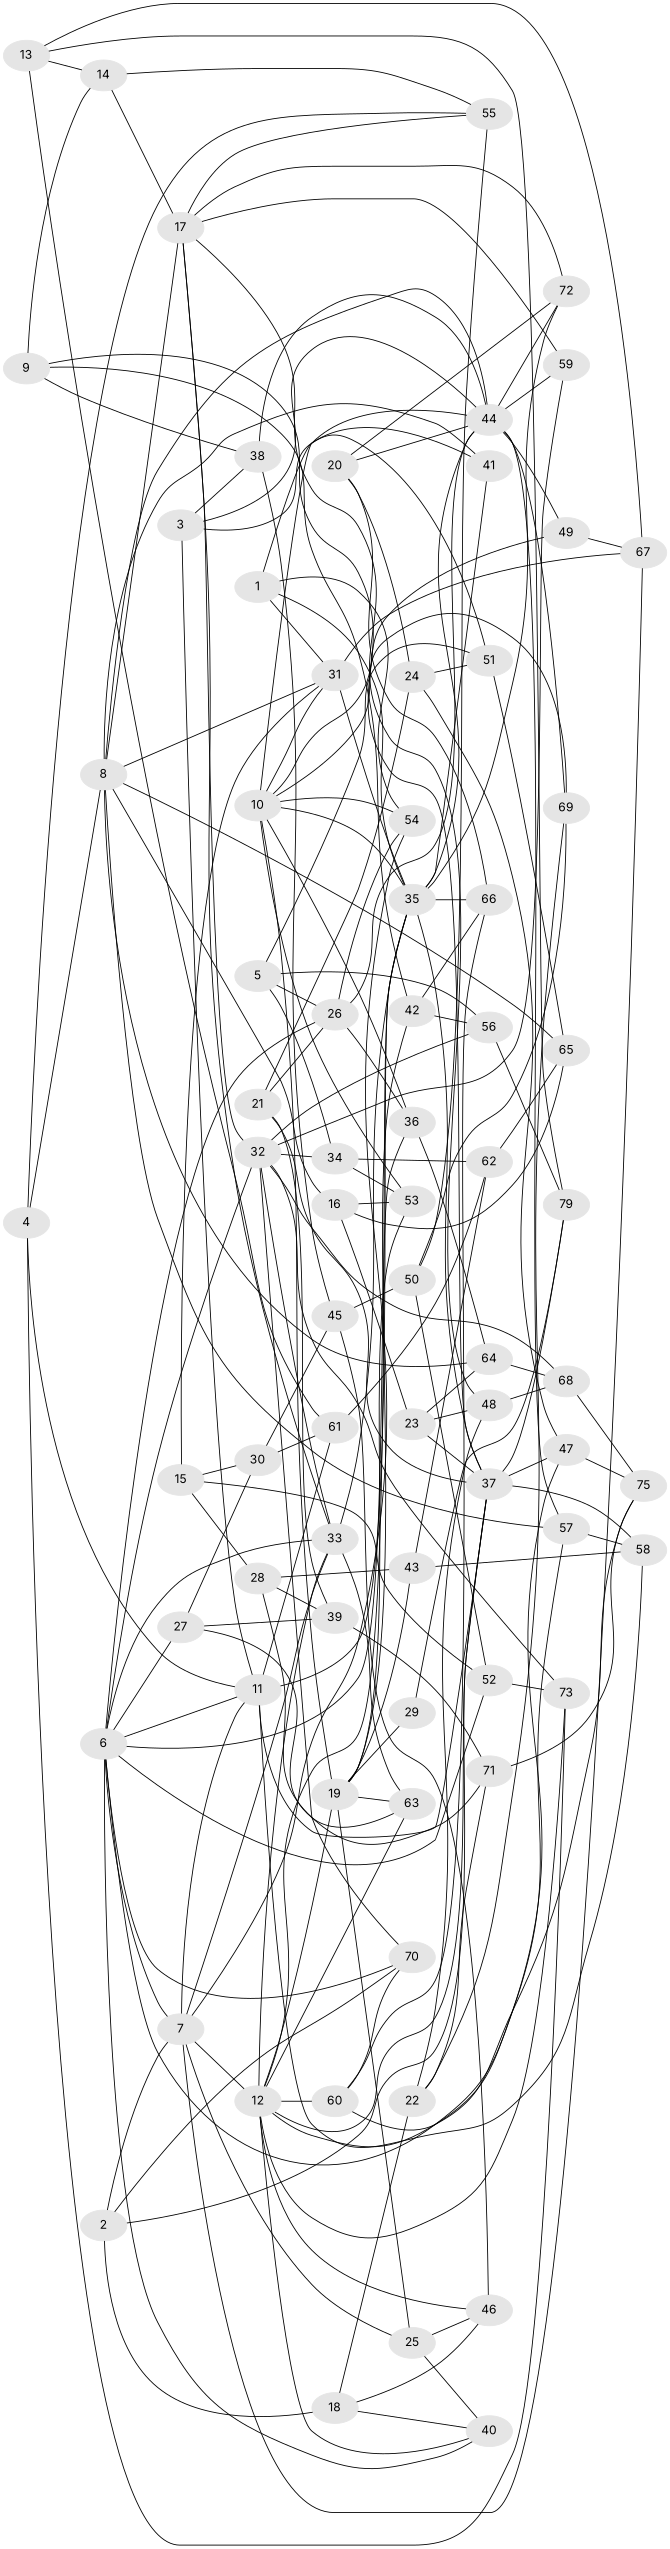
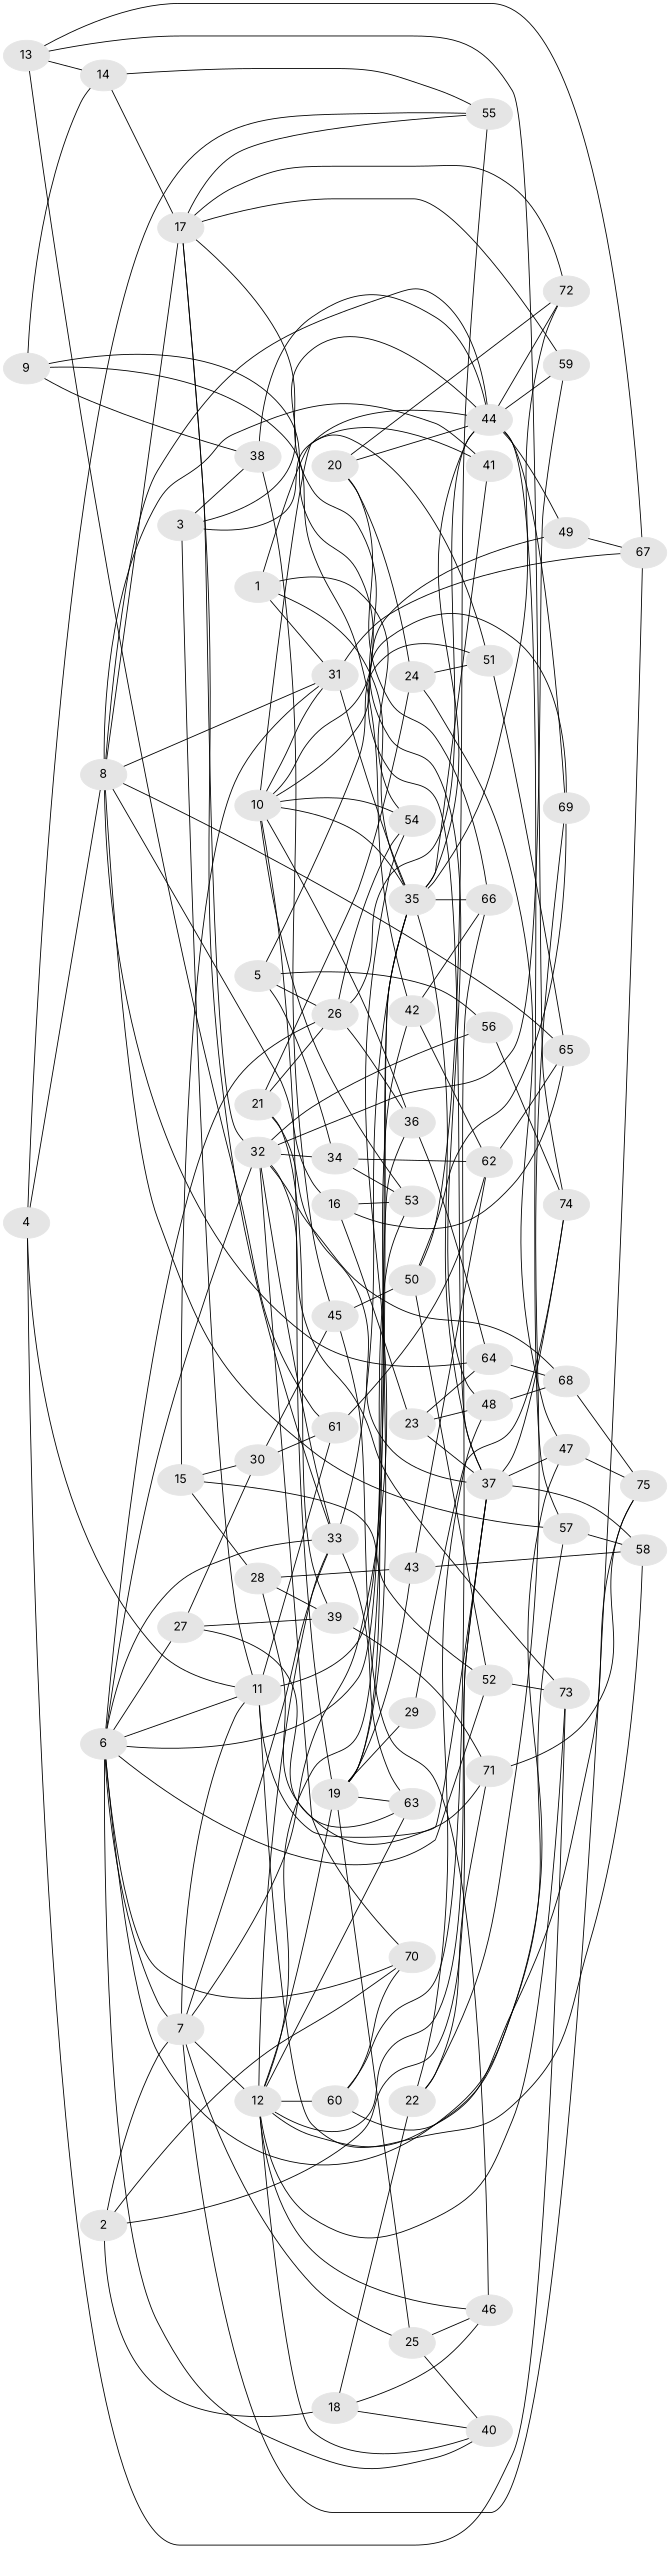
(450, 1019) -> (439, 1062)
(566, 1205) -> (566, 1205)
